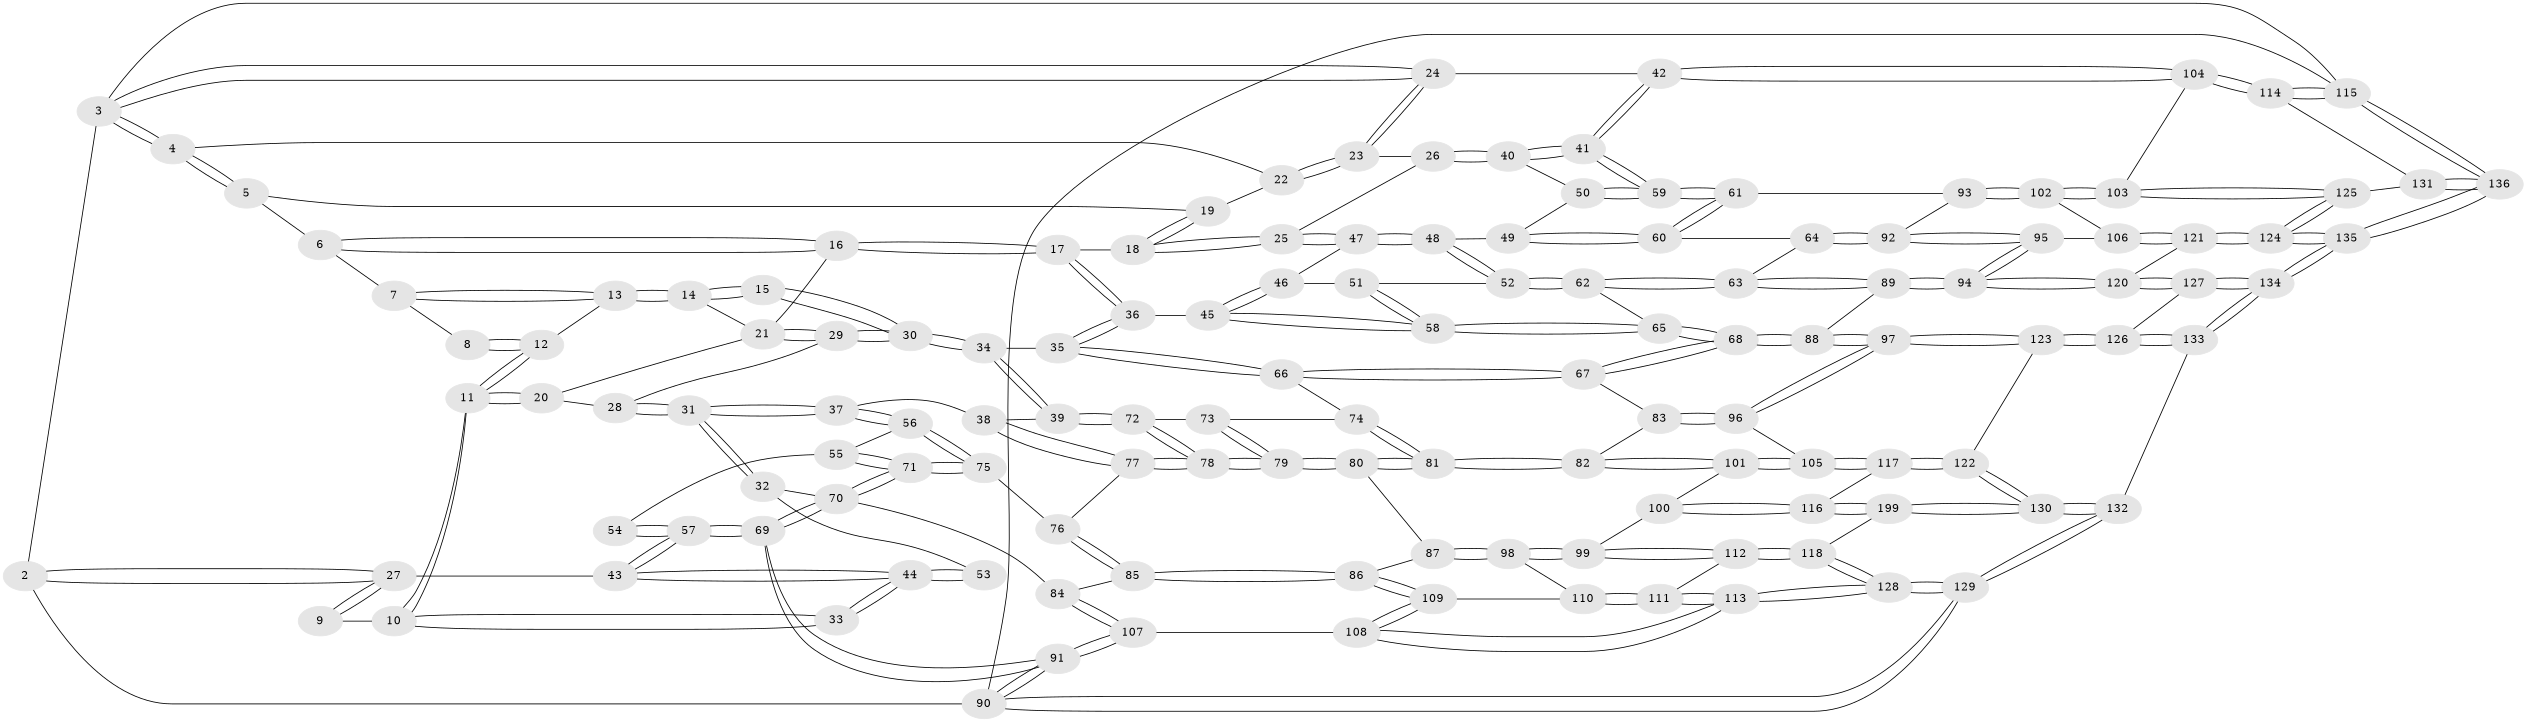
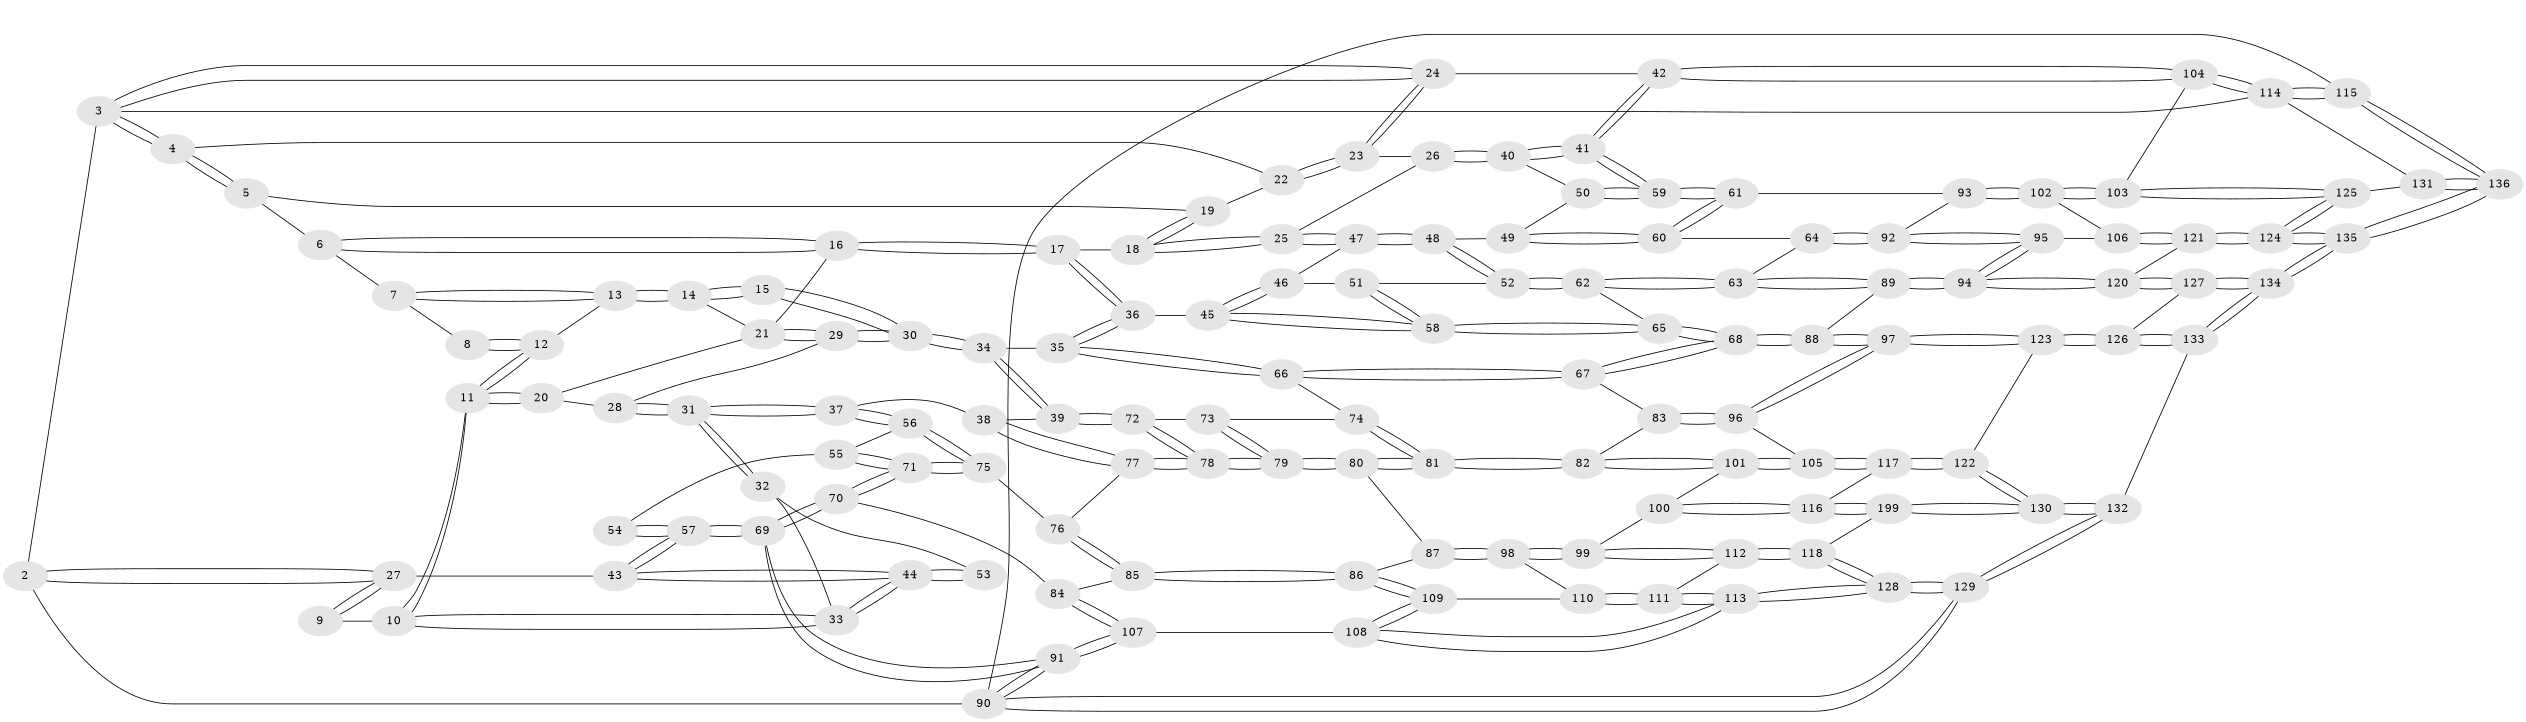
(1217, 3) -> (1185, 111)
(800, 493) -> (808, 550)
